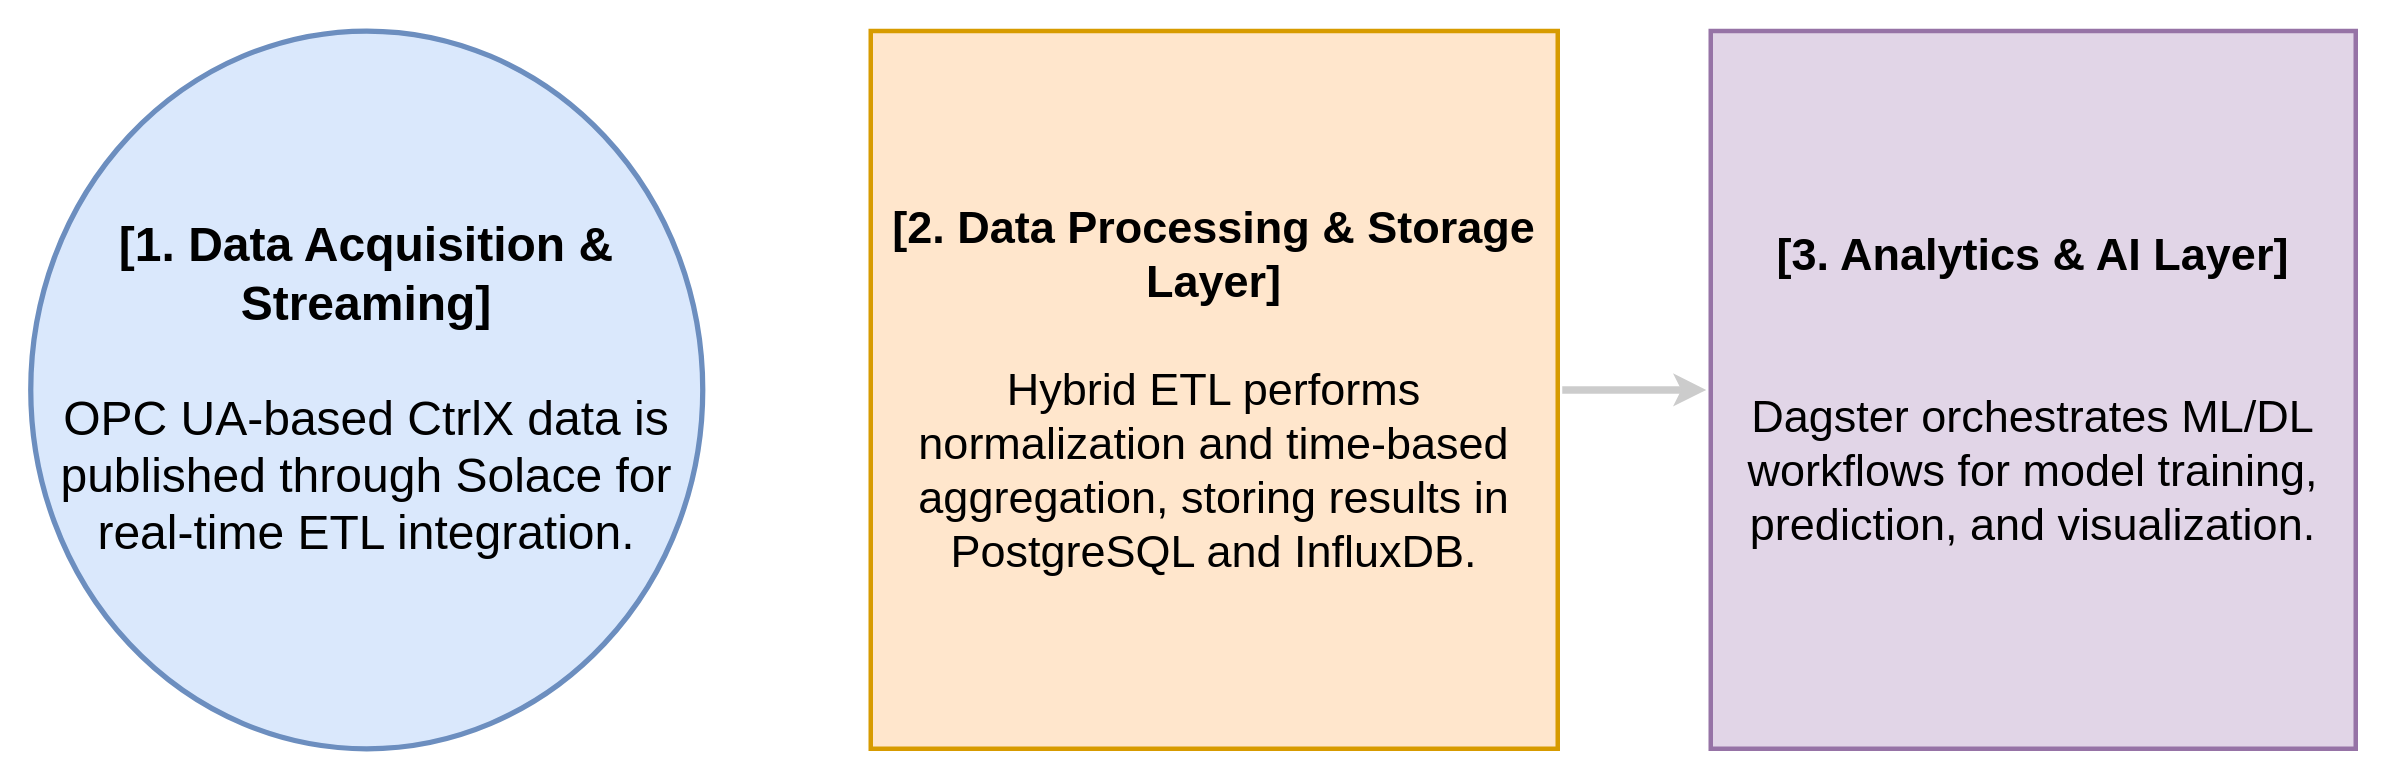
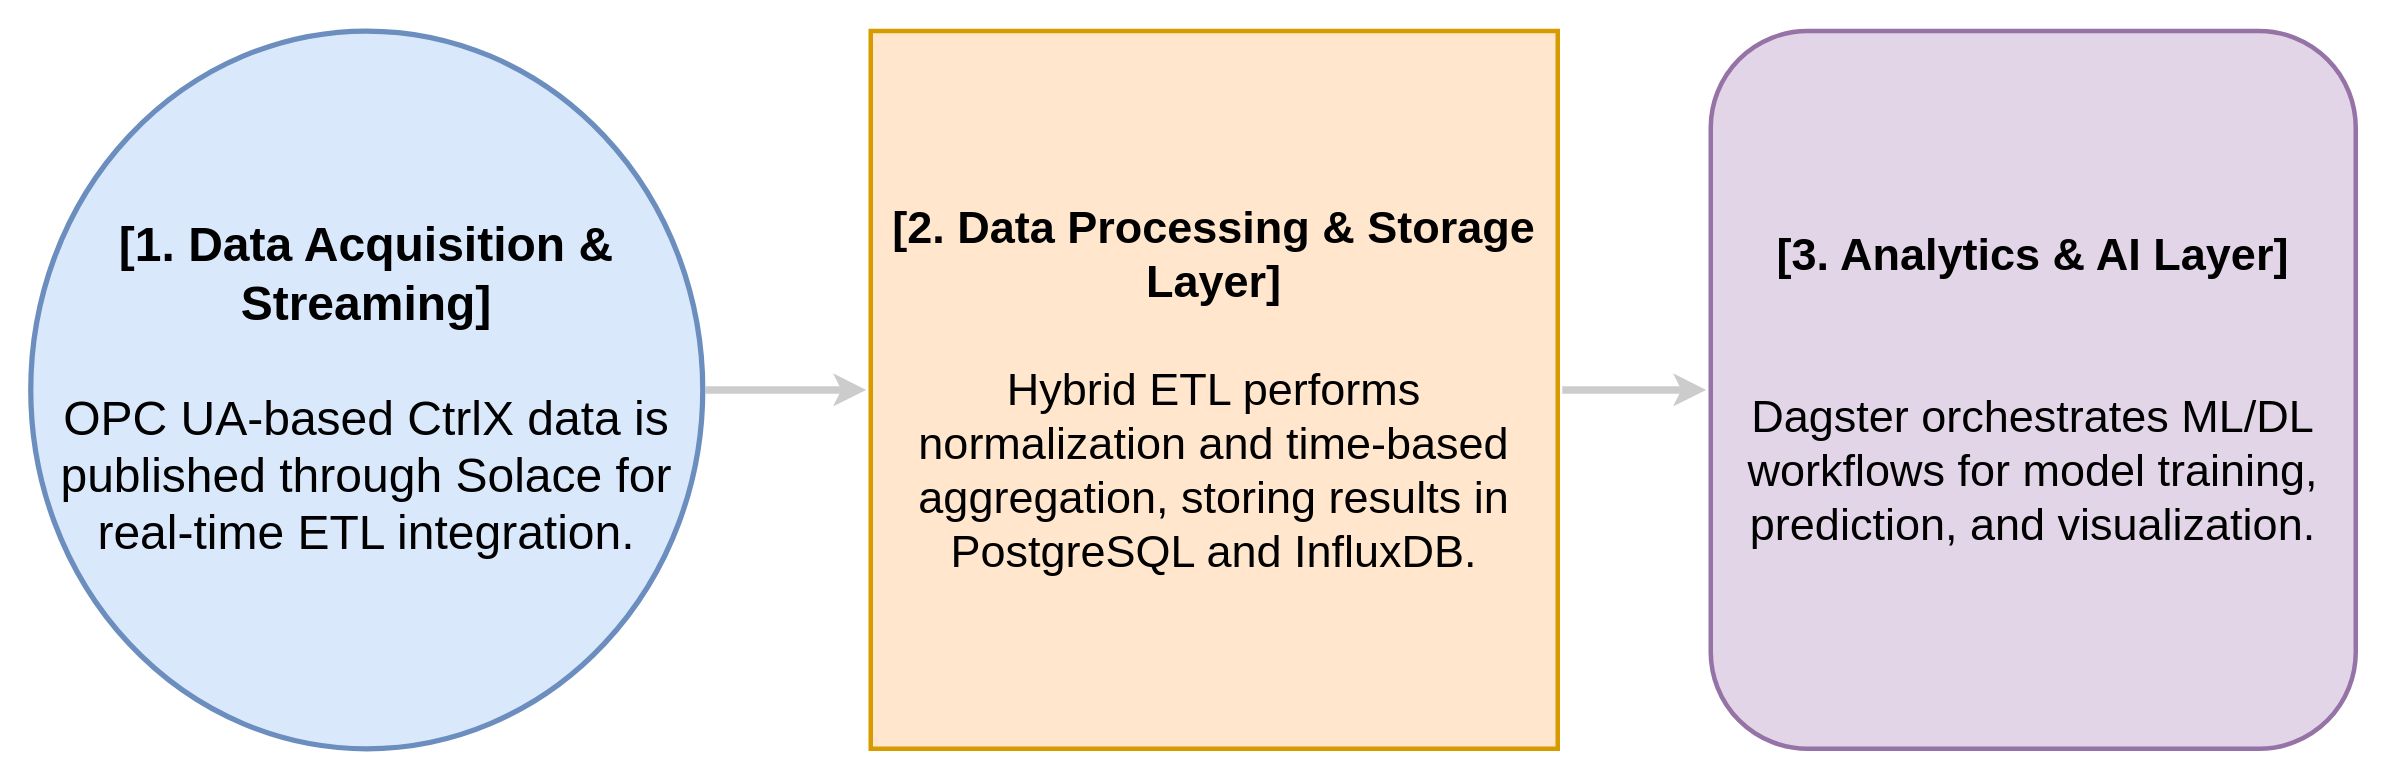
none -> (775, 390)
(2033, 390) -> (2033, 390)
